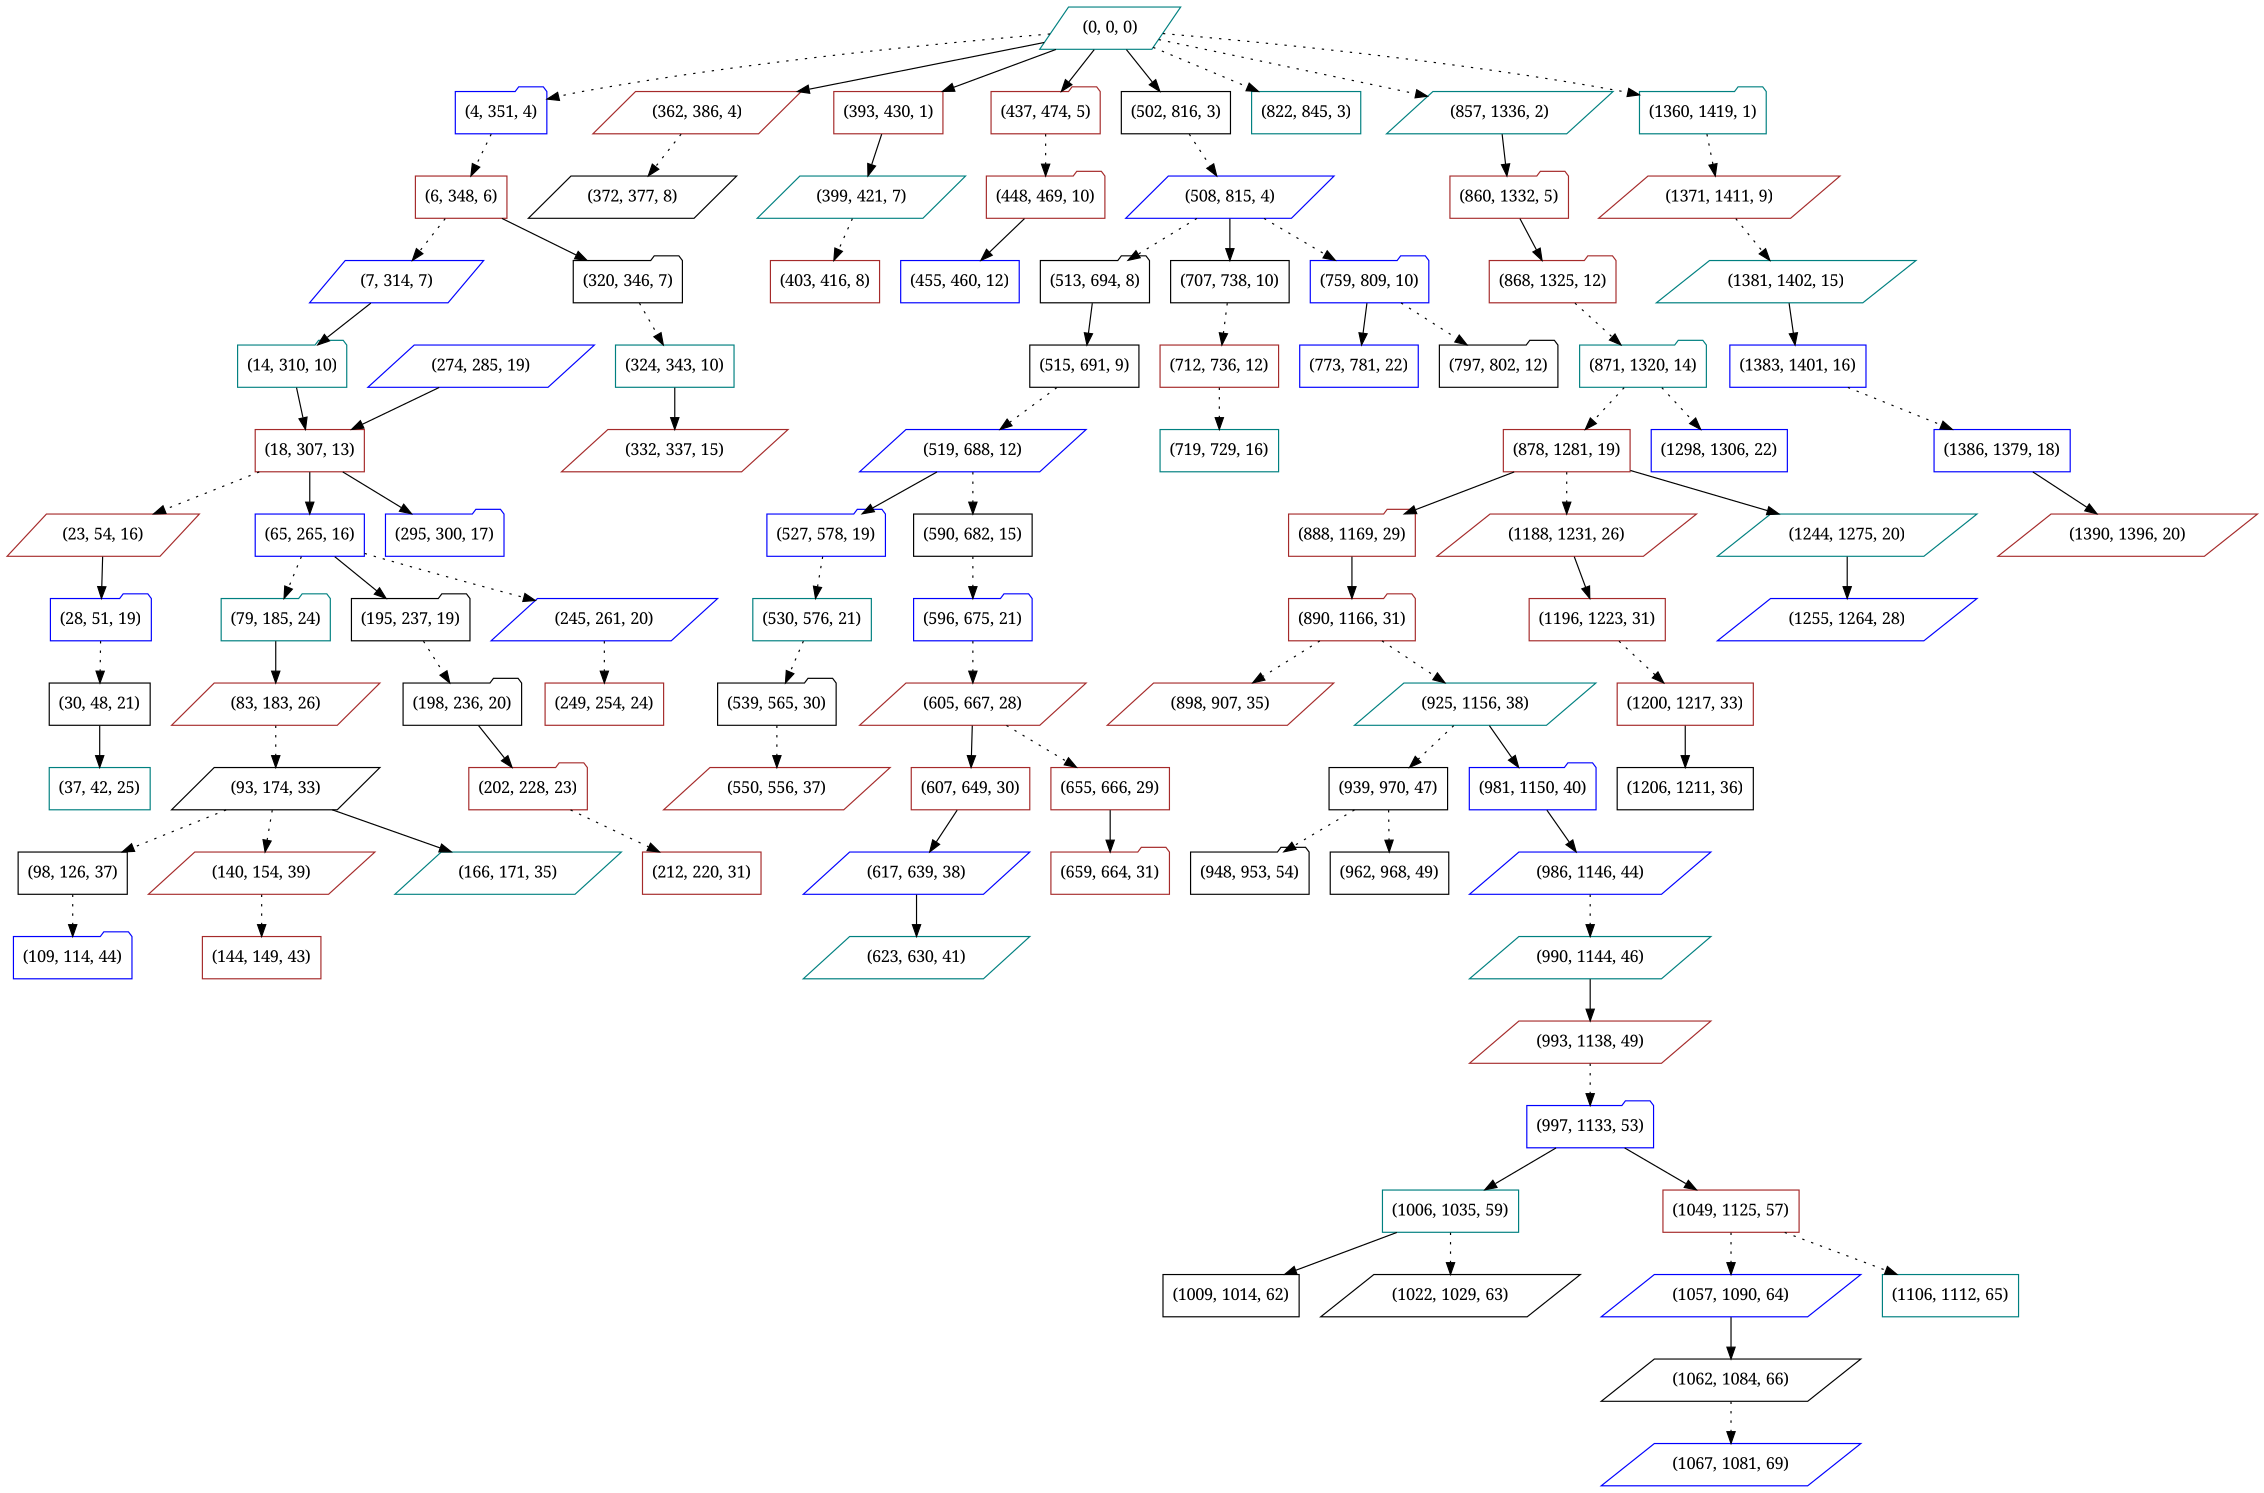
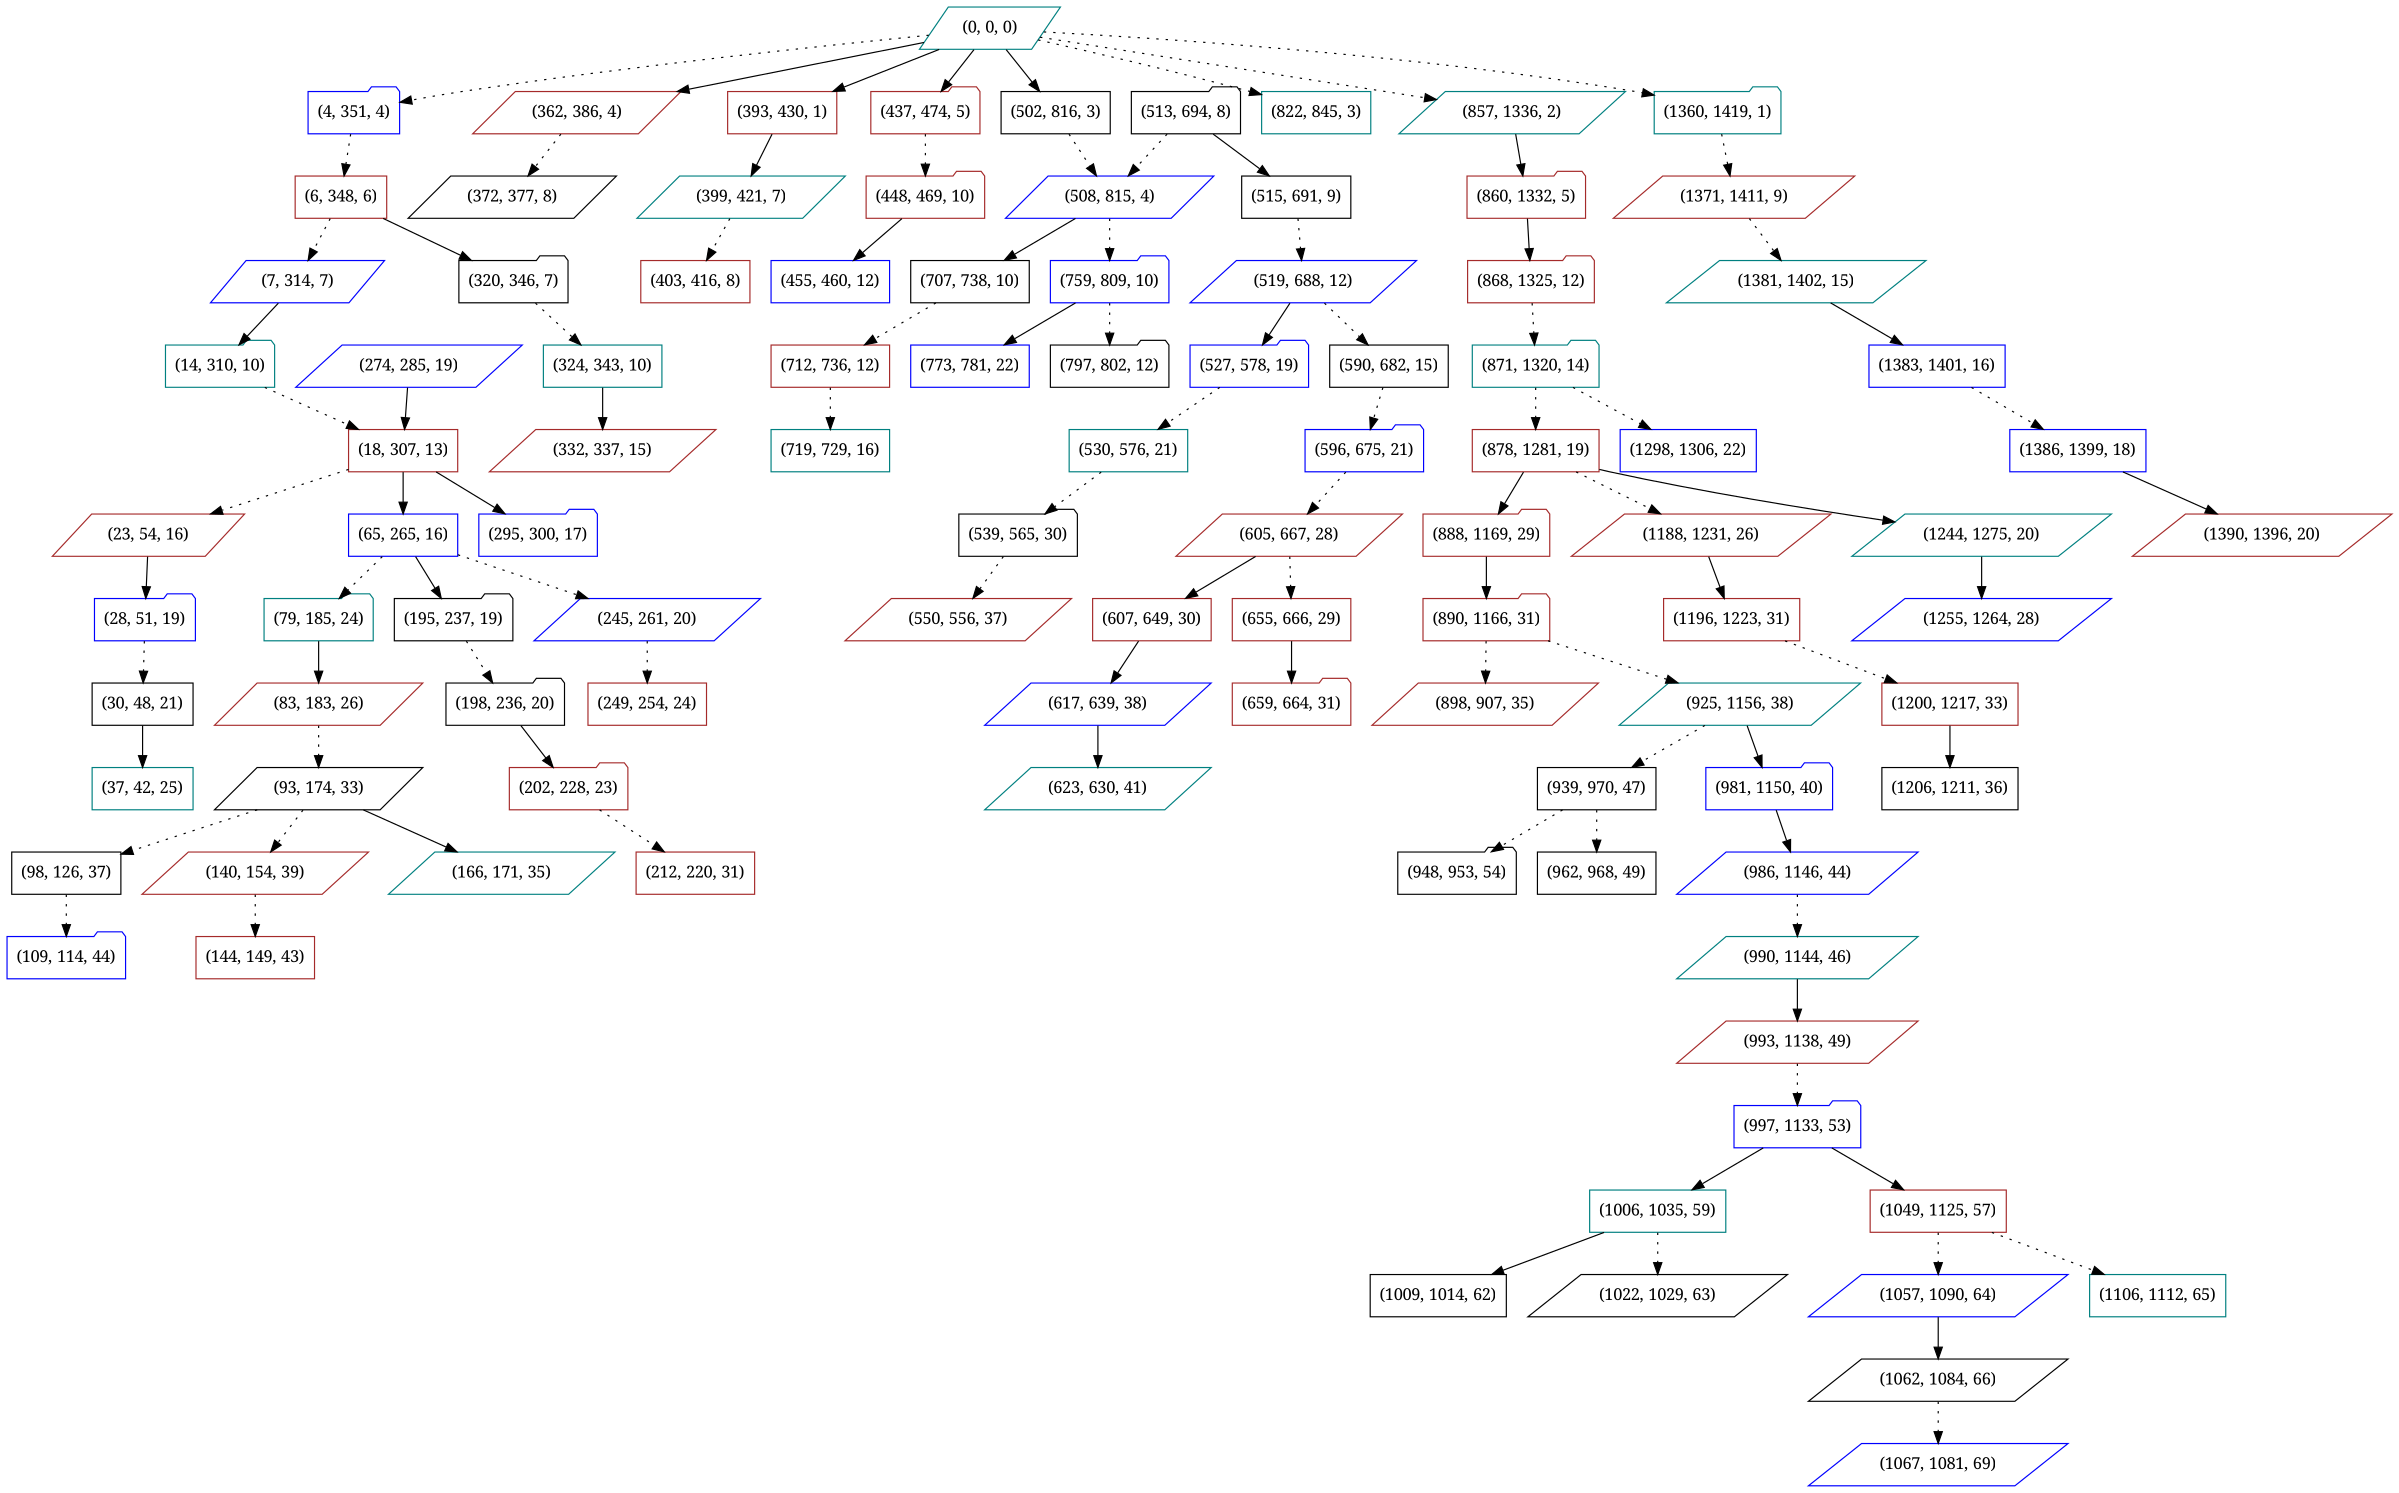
(1168, 236) -> (1152, 151)
(300, 403) -> (306, 406)
(2002, 451) -> (2078, 451)
